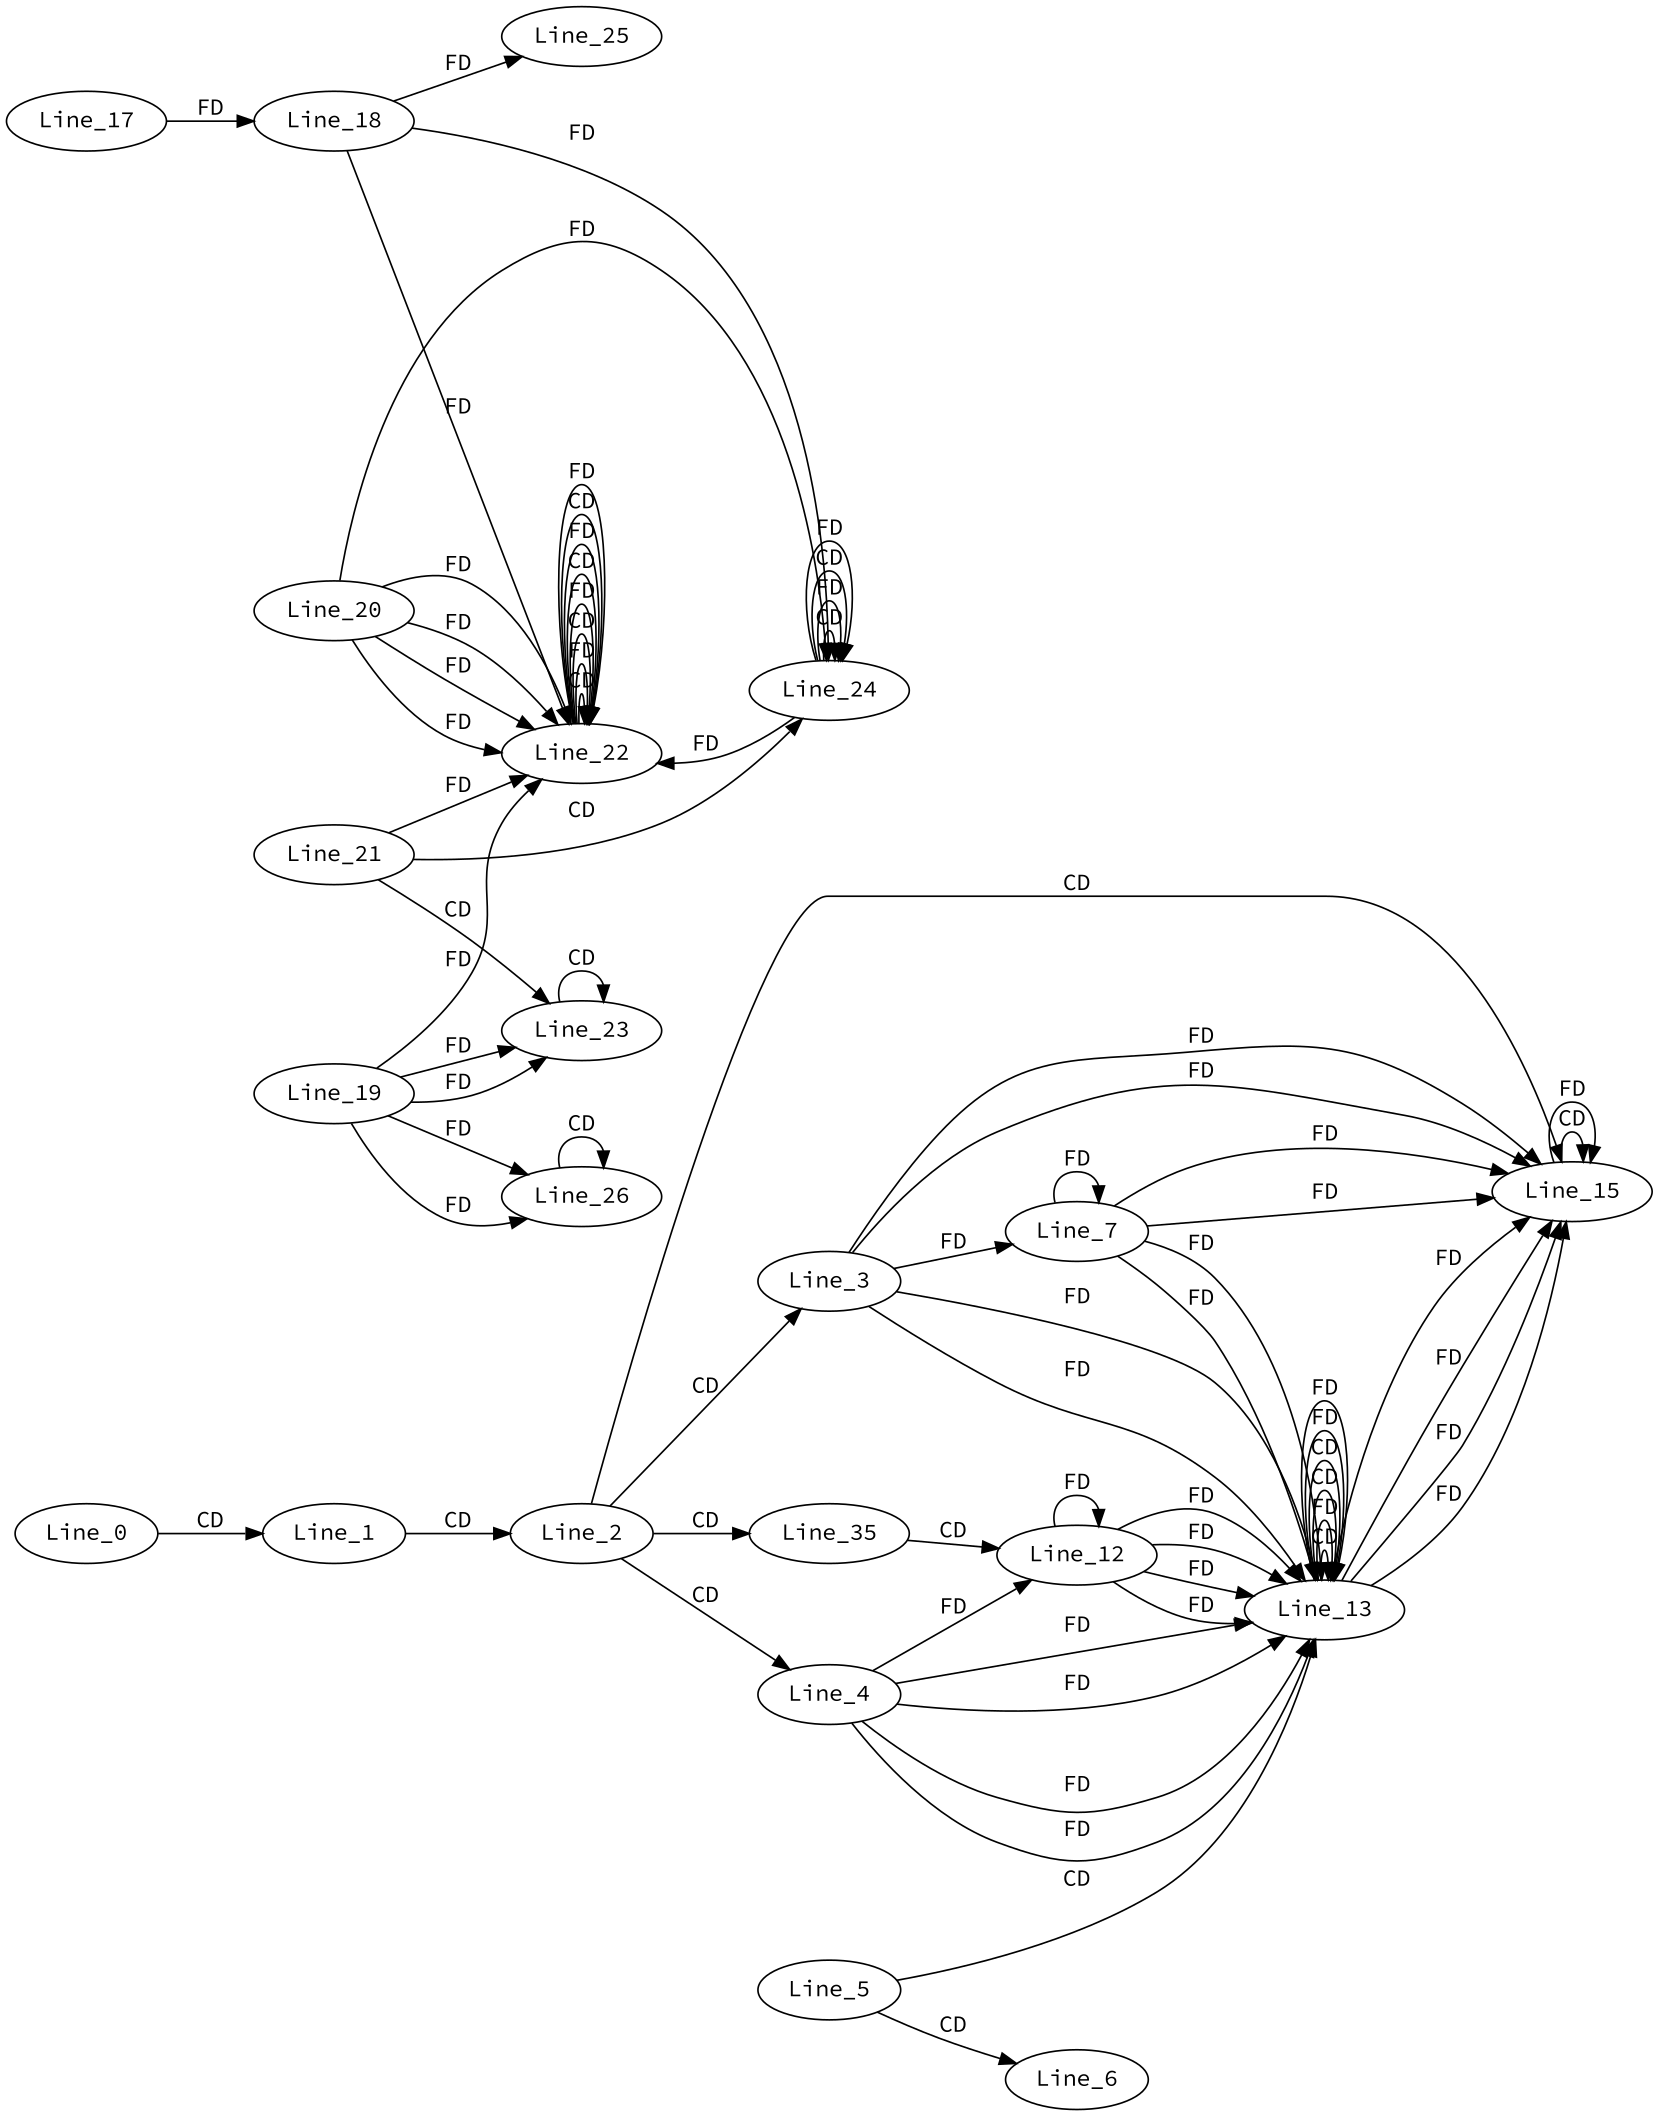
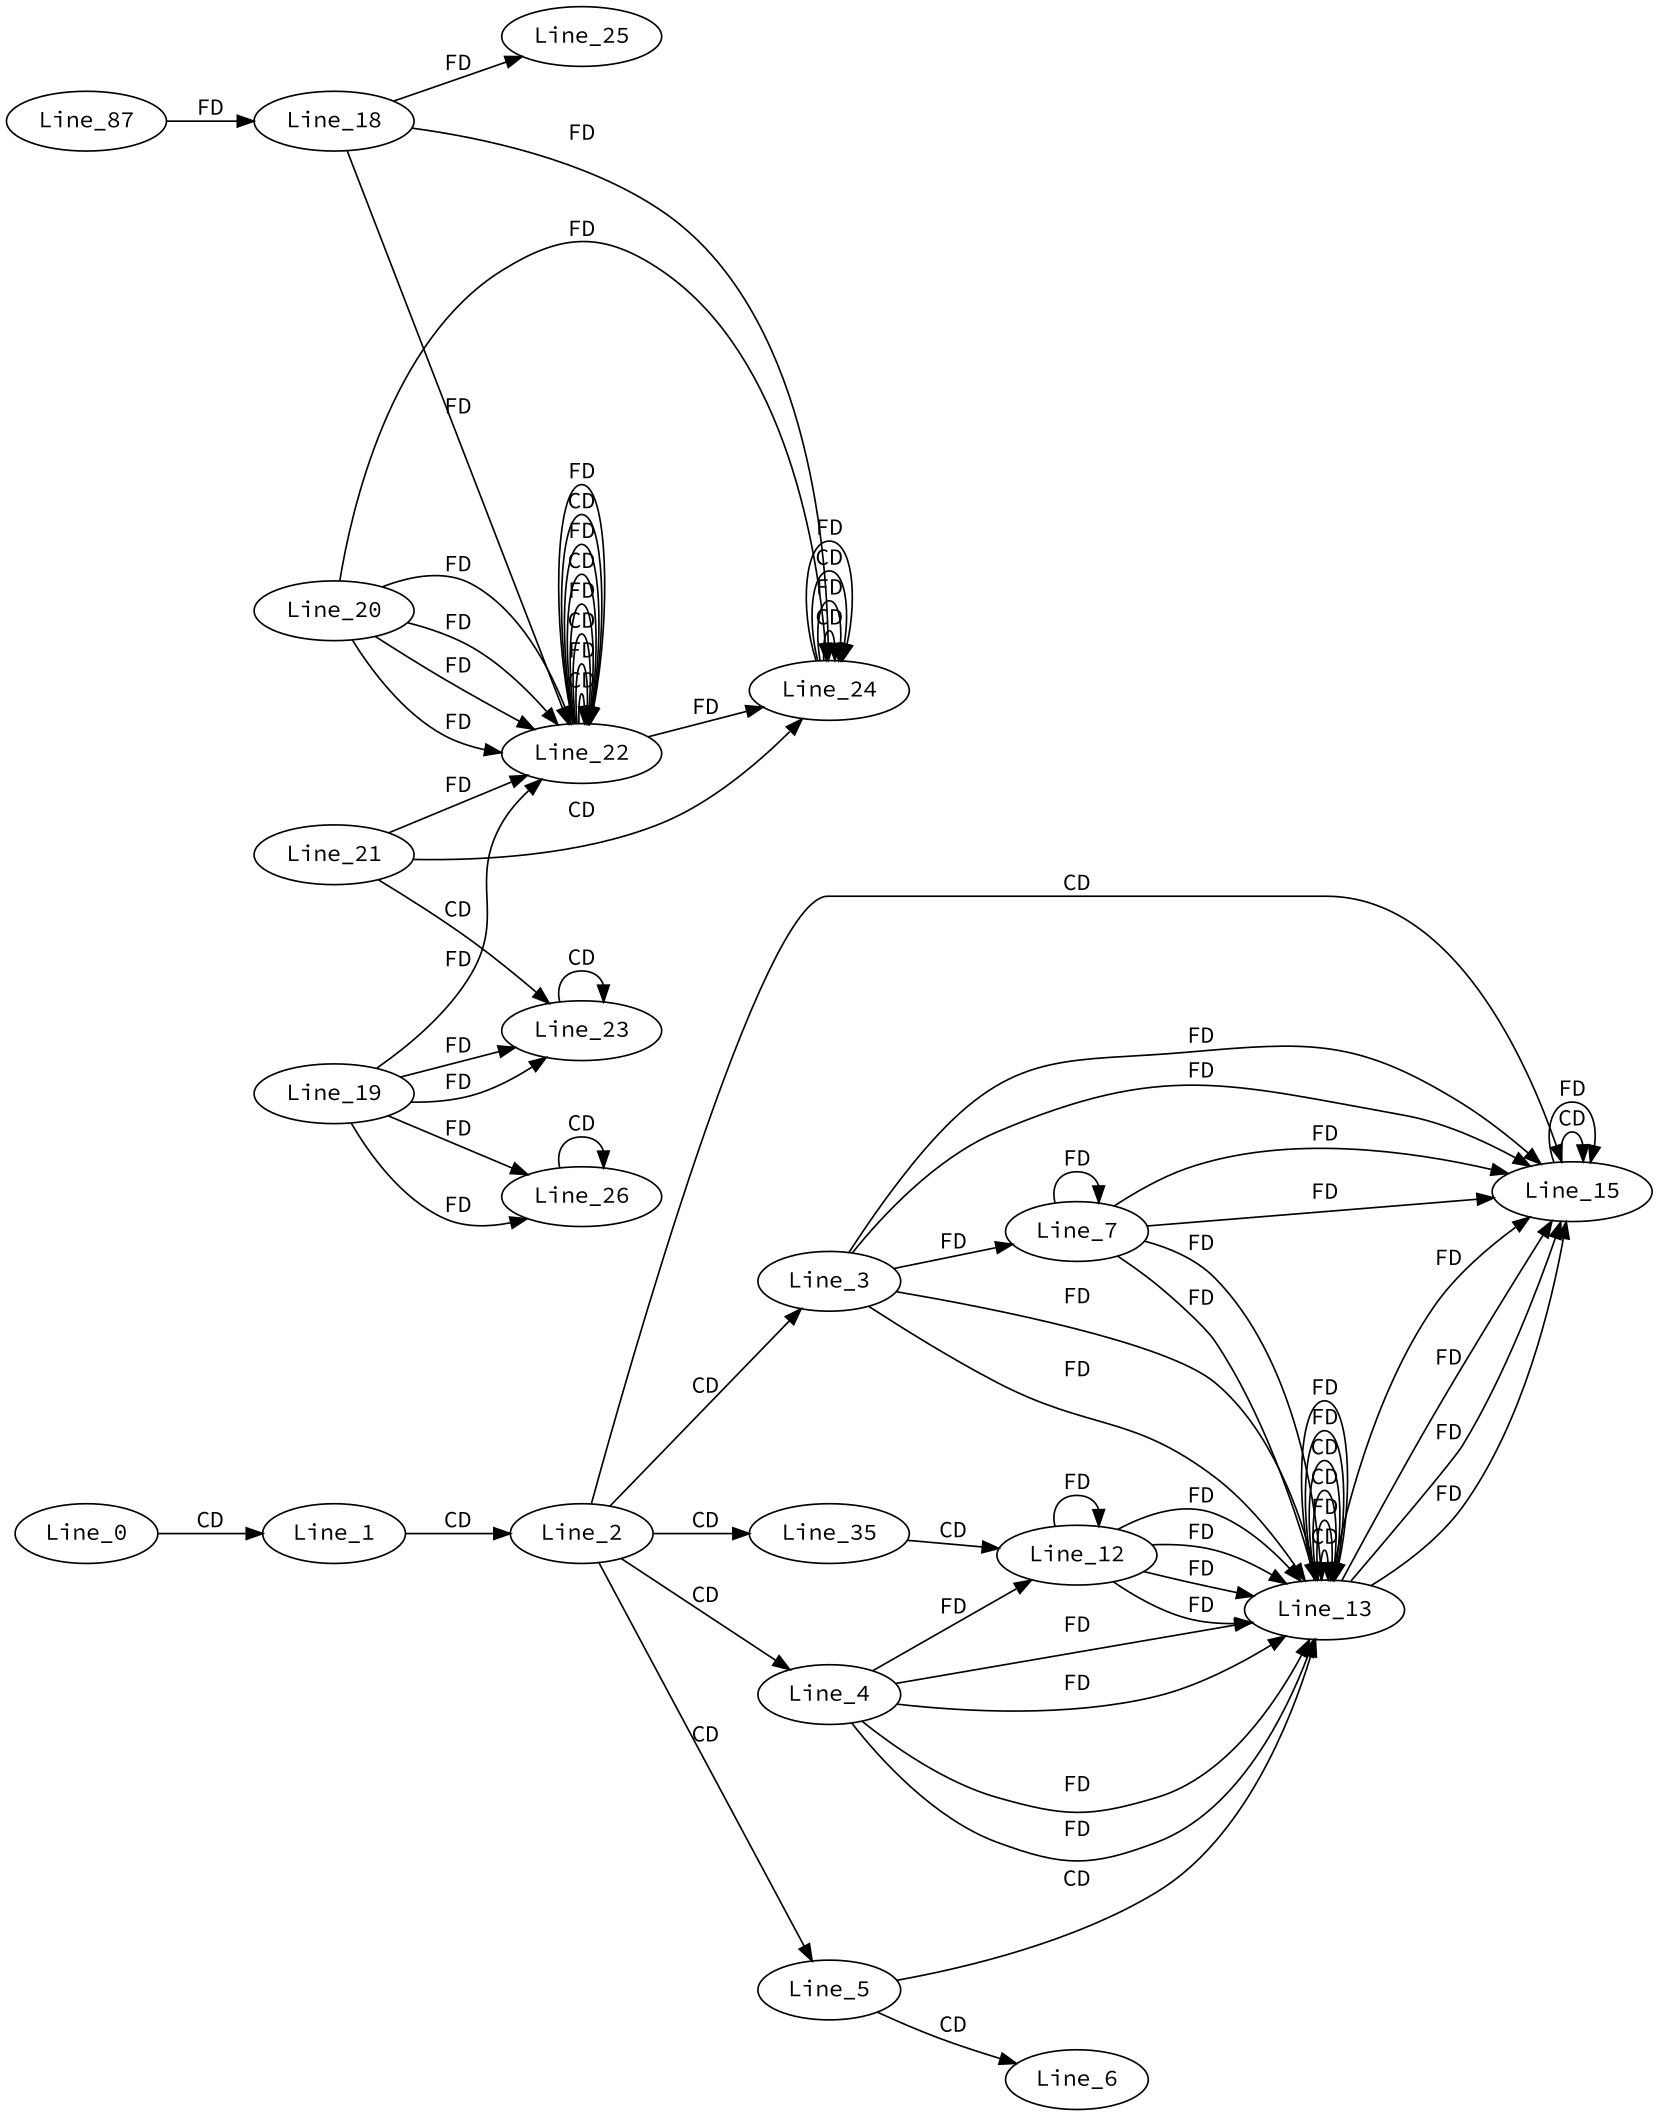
(86, 121) -> (86, 121)
(738, 750) -> (697, 724)
none -> (702, 1755)
